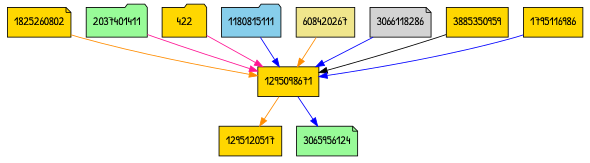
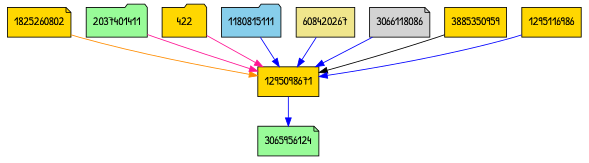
(401, 22) -> (400, 22)
(553, 22) -> (552, 22)
(309, 49) -> (309, 49)
(250, 141) -> none
